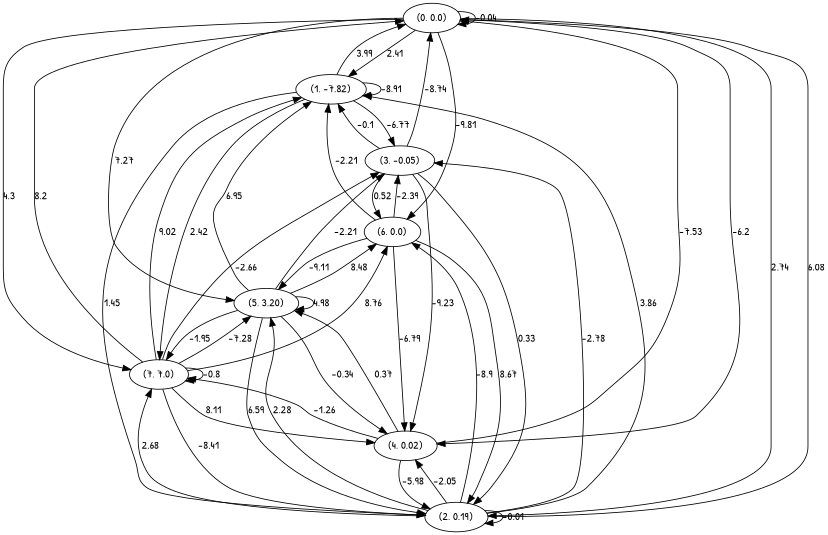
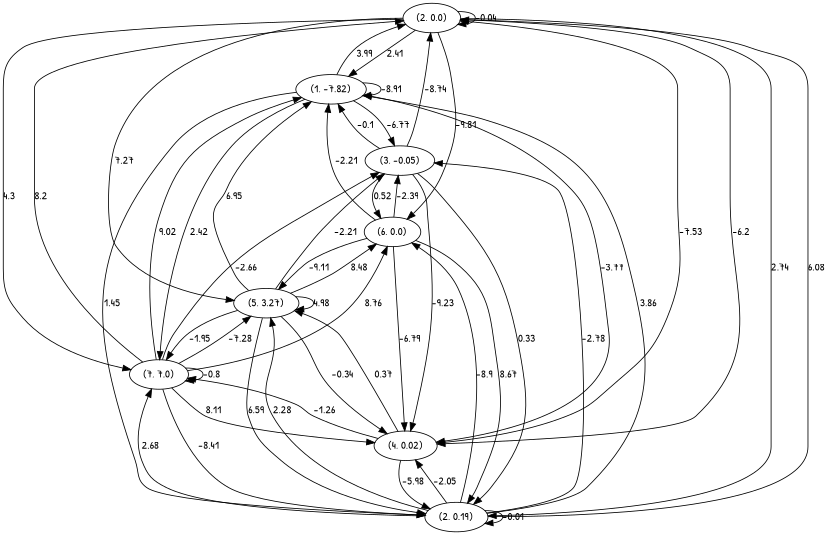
(432, 18) -> (432, 18)
none -> (597, 251)
(266, 303) -> (266, 303)
